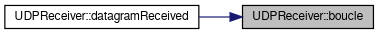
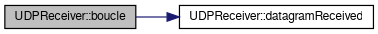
(214, 17) -> (151, 17)
